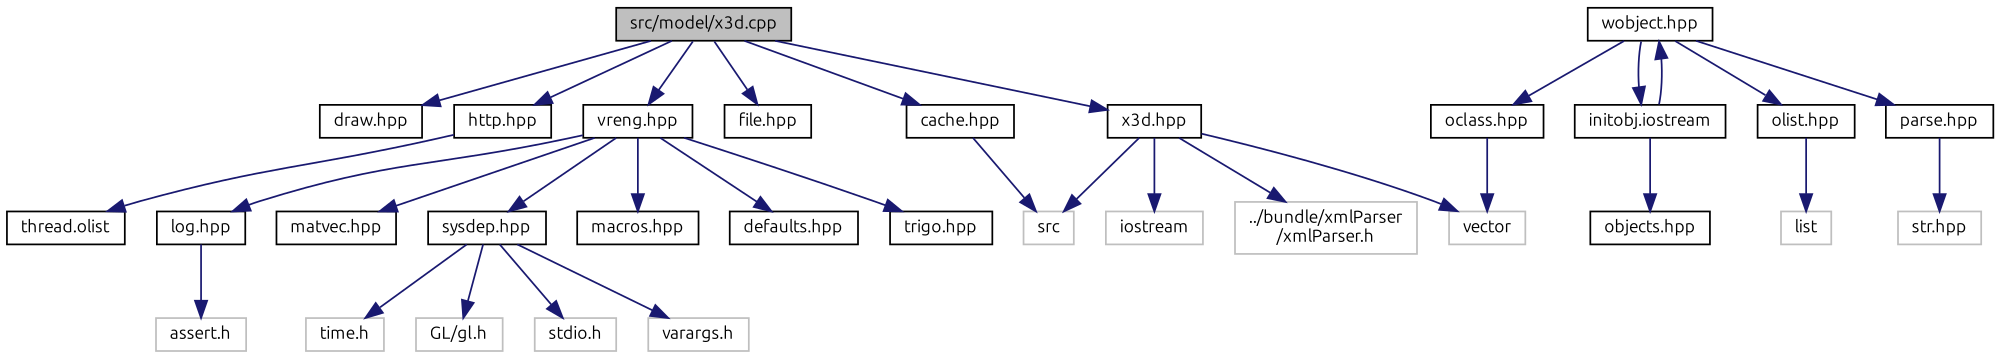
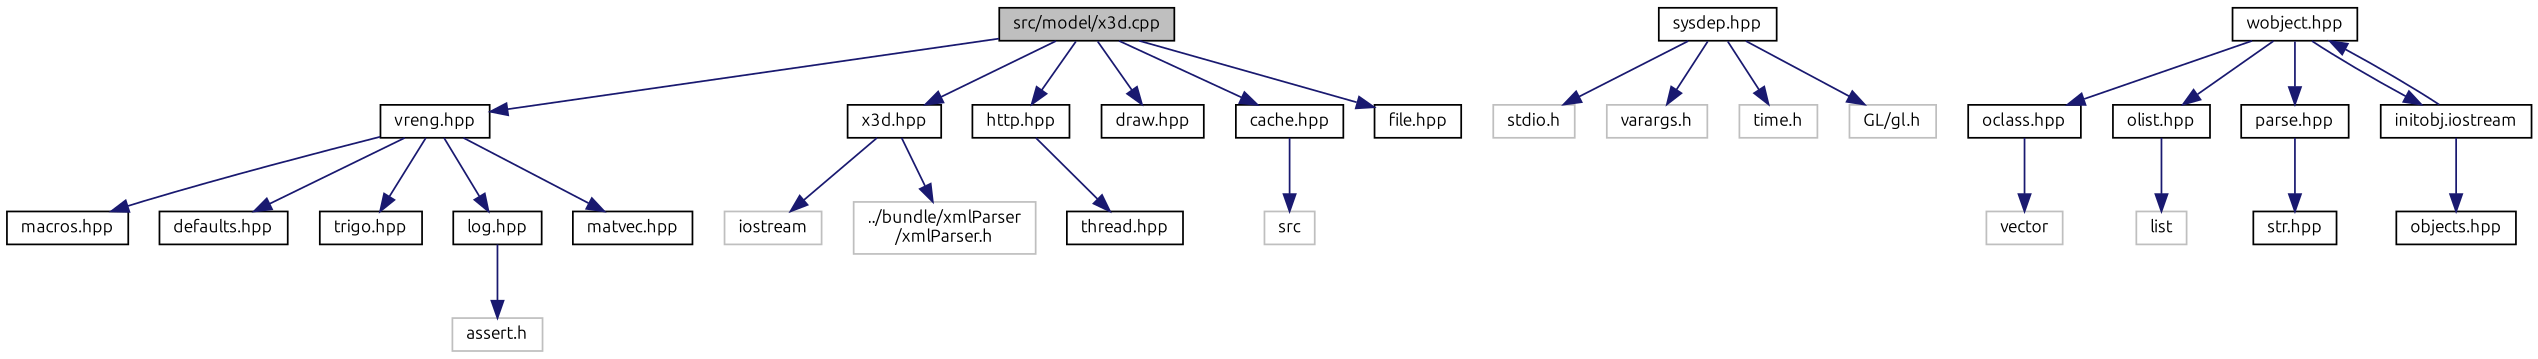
(1322, 165) -> none
(1108, 168) -> none
(570, 170) -> none
(66, 228) -> (1125, 228)
(1940, 228) -> (2295, 228)
